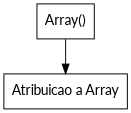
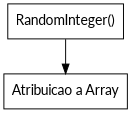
(66, 21) -> (66, 21)
